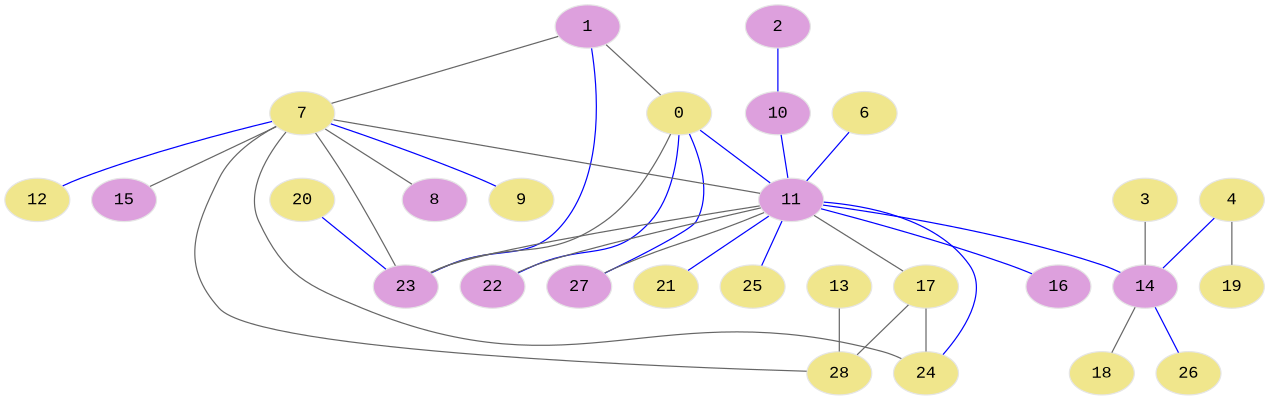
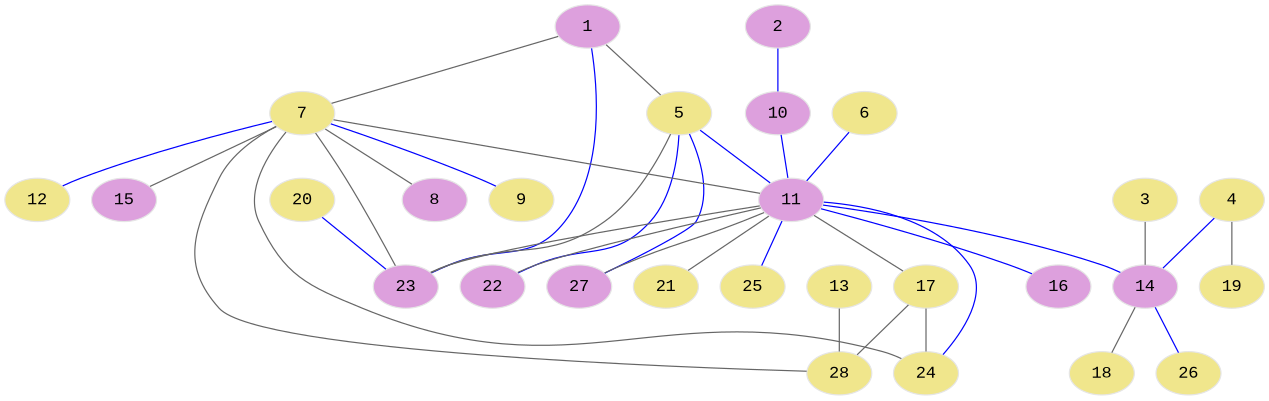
(679, 113) -> (679, 113)
(728, 243) -> (728, 243)
